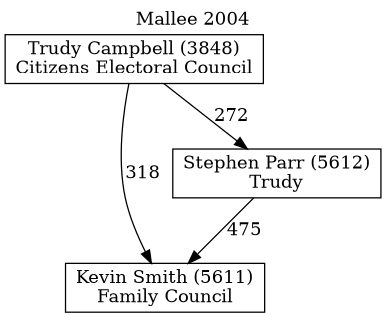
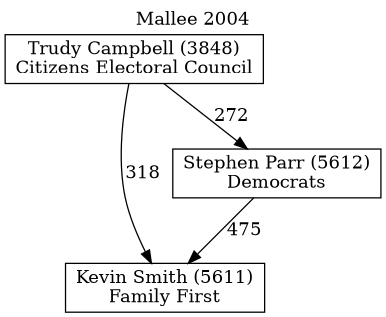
(277, 173) -> (277, 173)
(165, 288) -> (165, 288)
